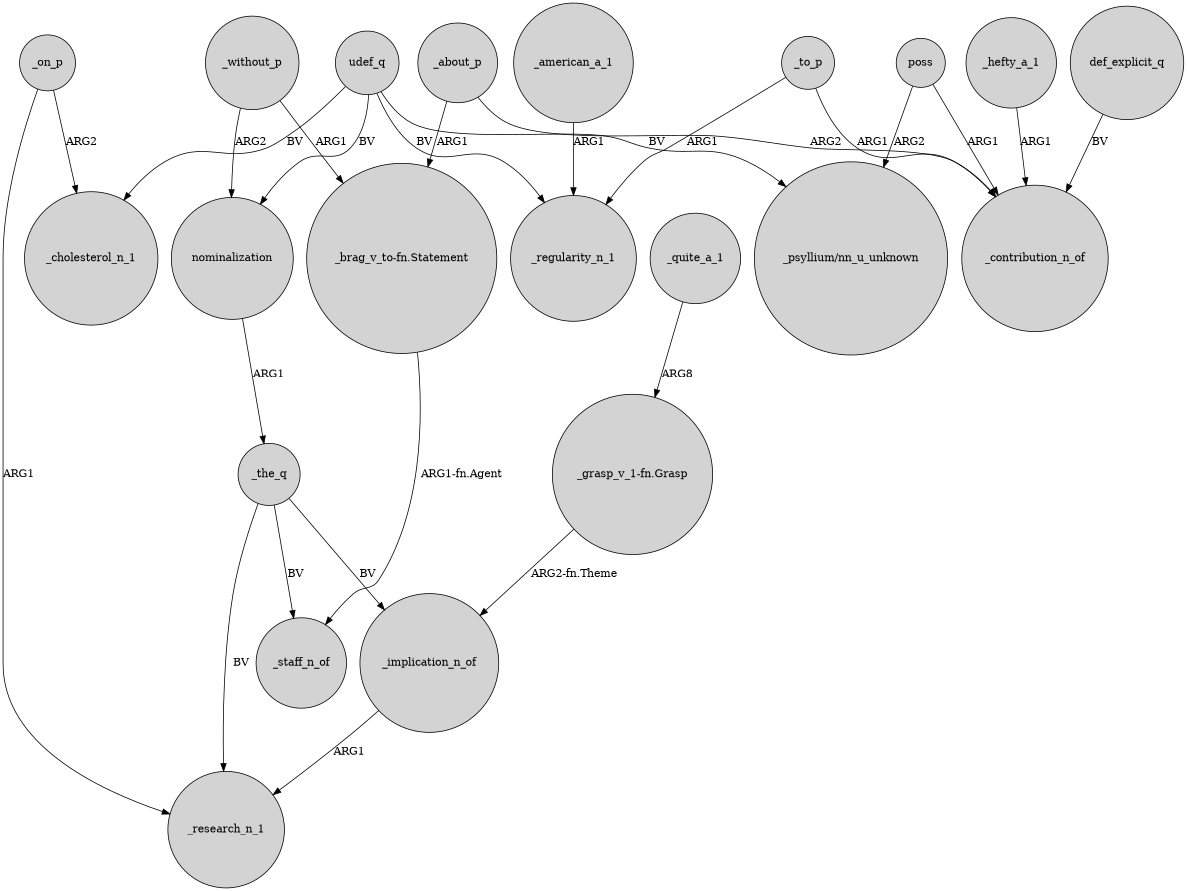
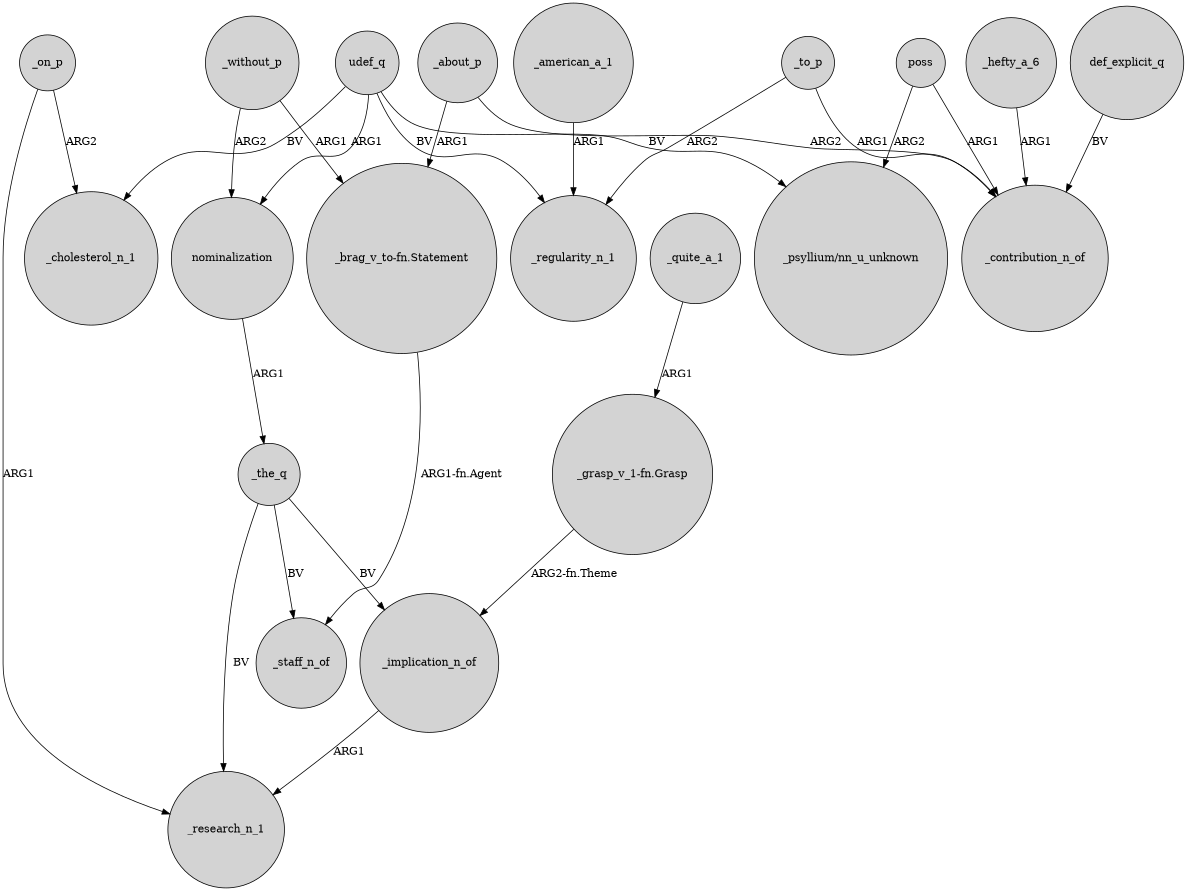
(1011, 63) -> (1011, 63)
(367, 142) -> (367, 142)
(703, 142) -> (703, 142)
(677, 375) -> (677, 375)
